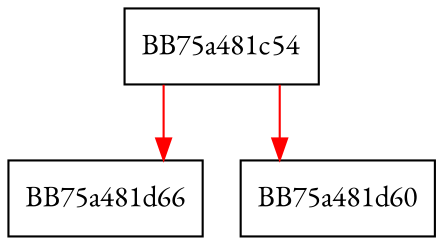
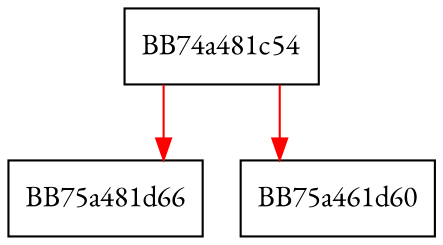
(222, 46) -> (222, 46)
(338, 198) -> (338, 198)
